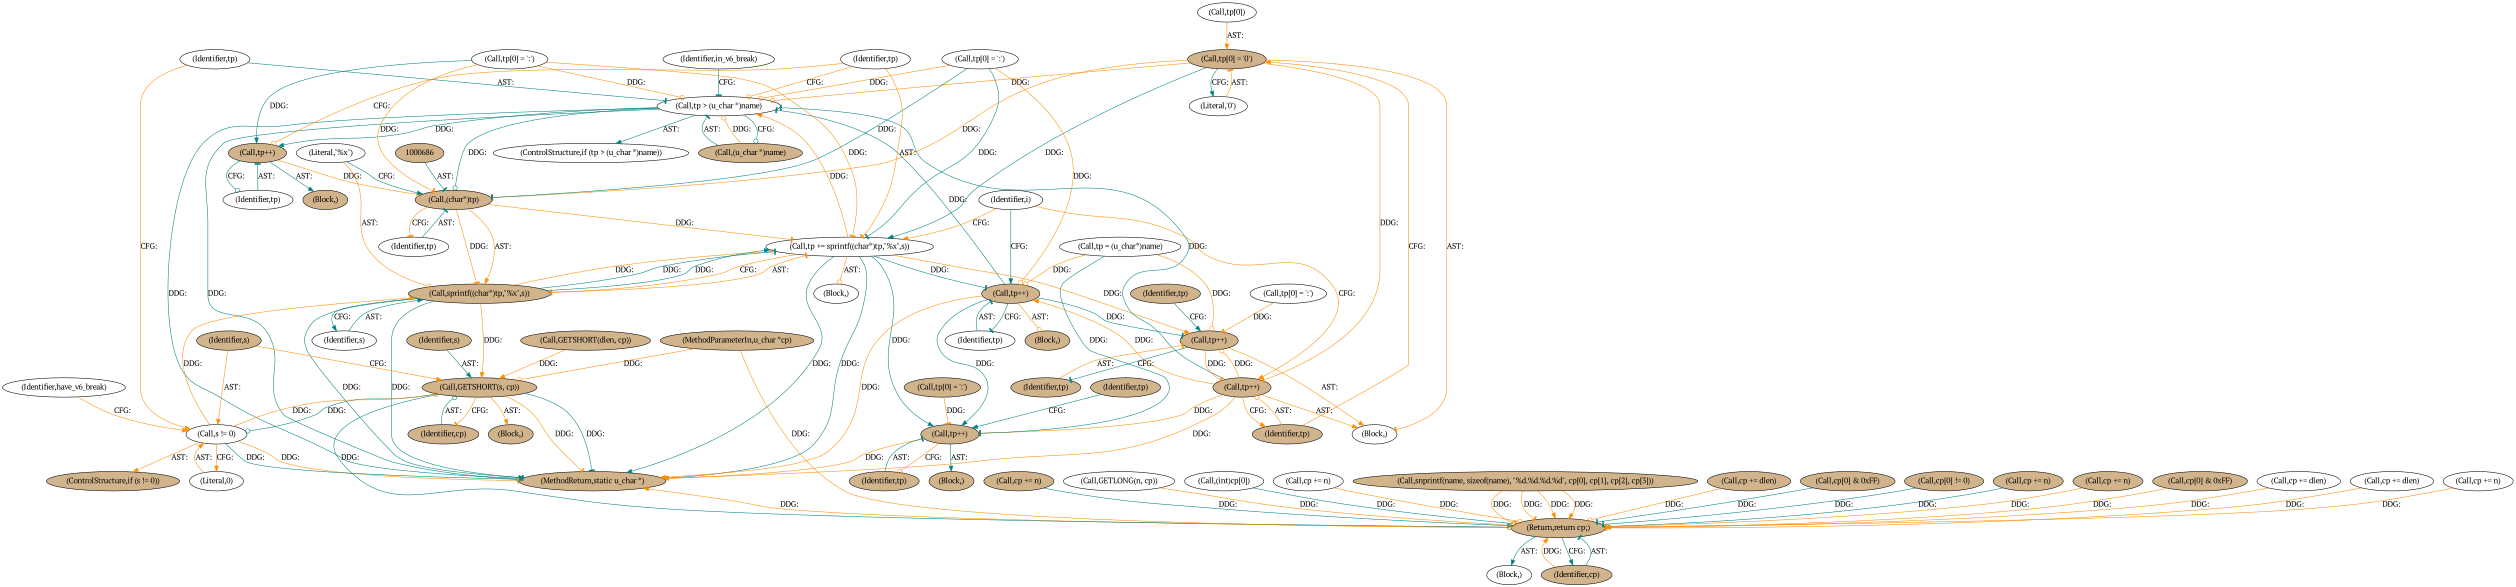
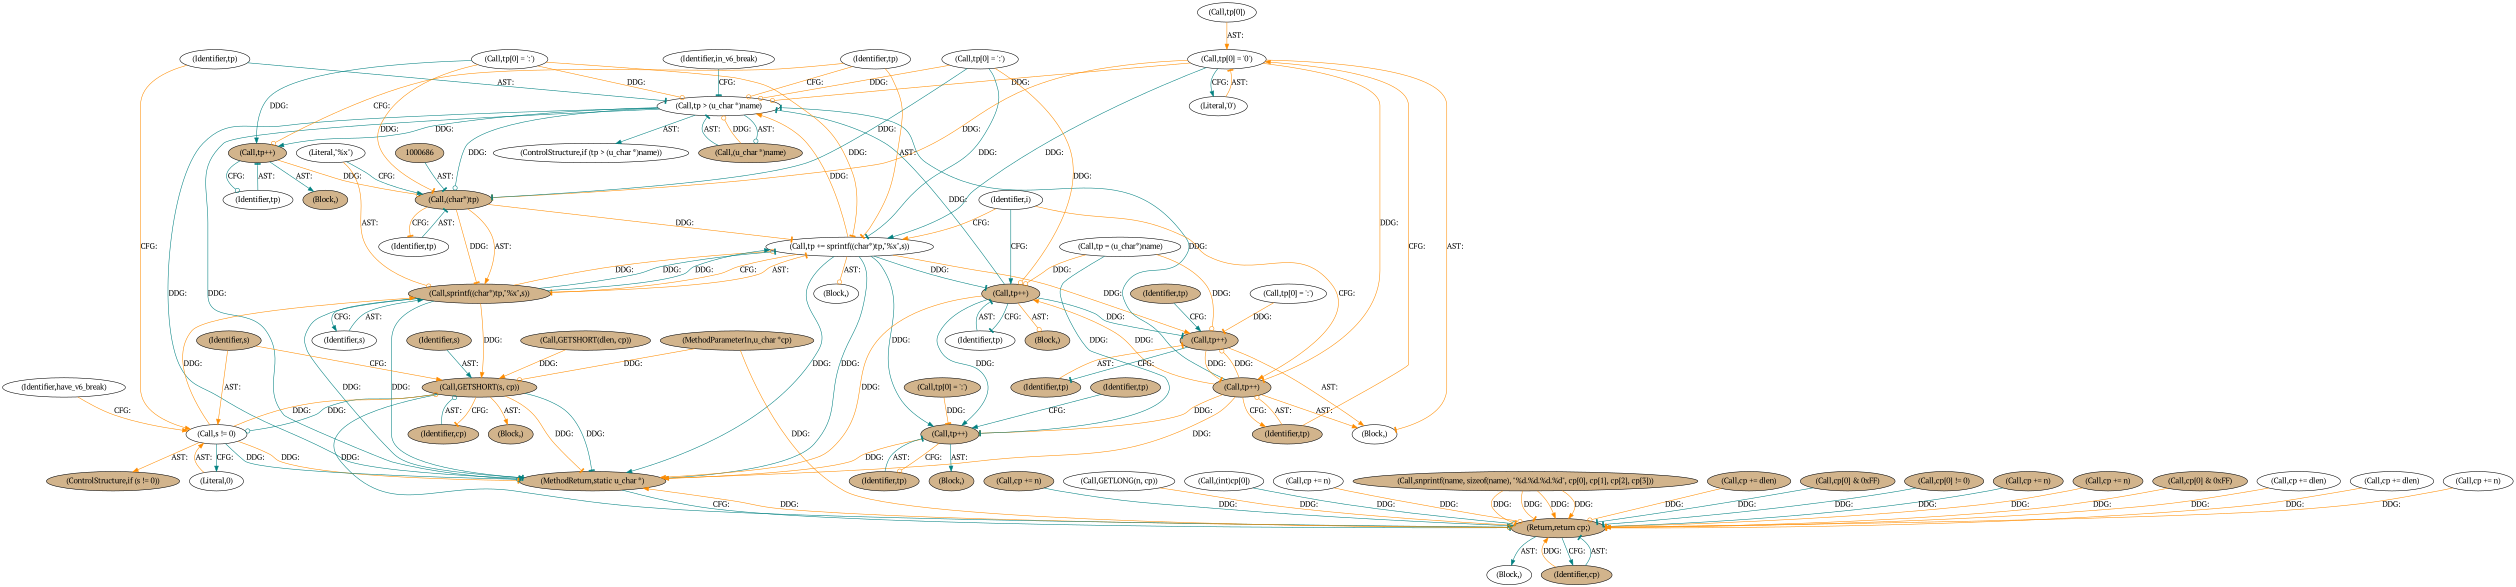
(1227, 59) -> (1227, 59)
(767, 130) -> (767, 130)
(216, 455) -> (216, 455)
none -> (1064, 525)
